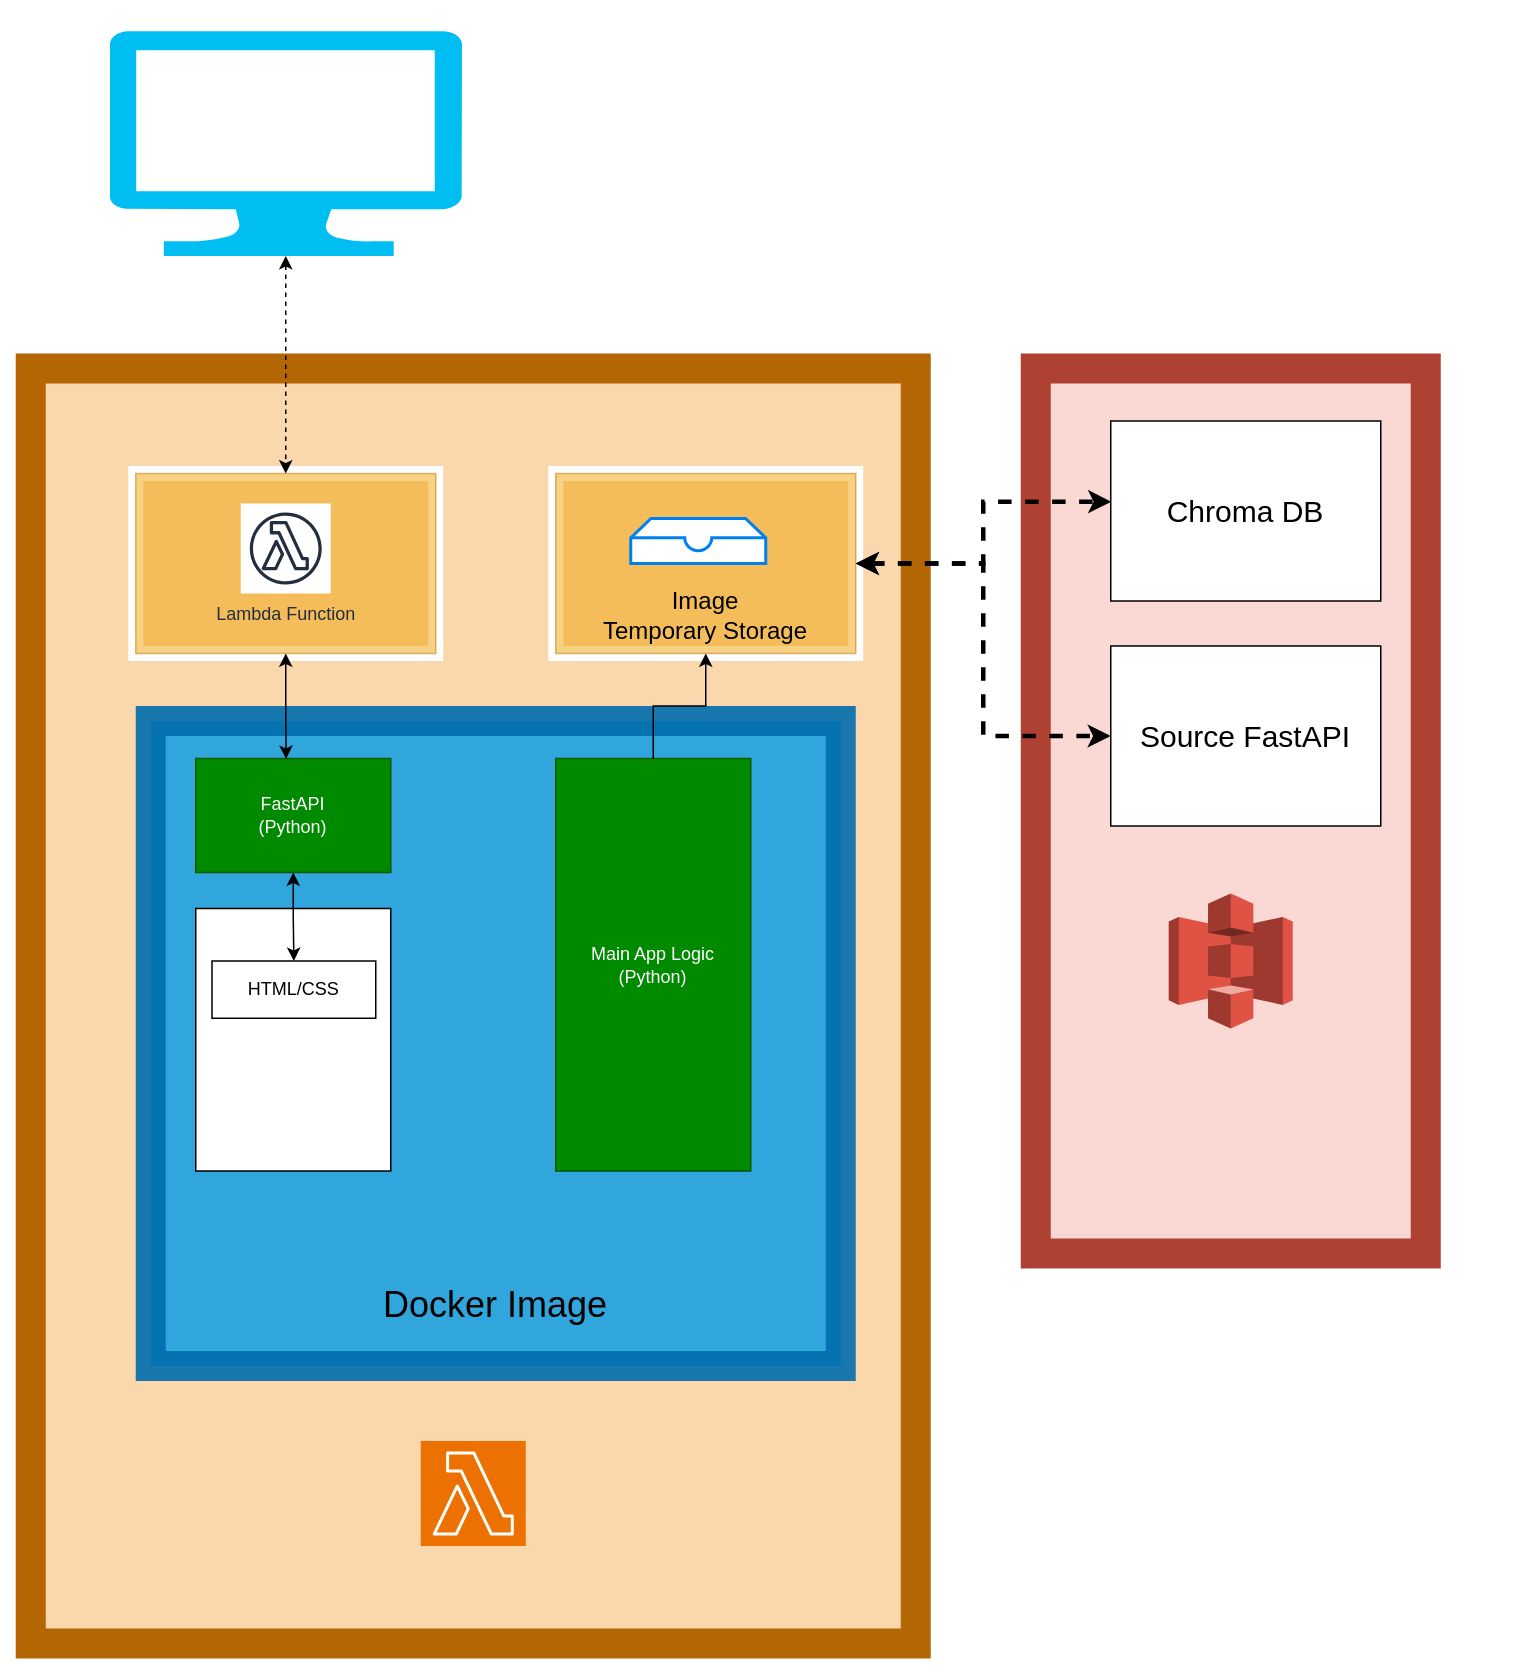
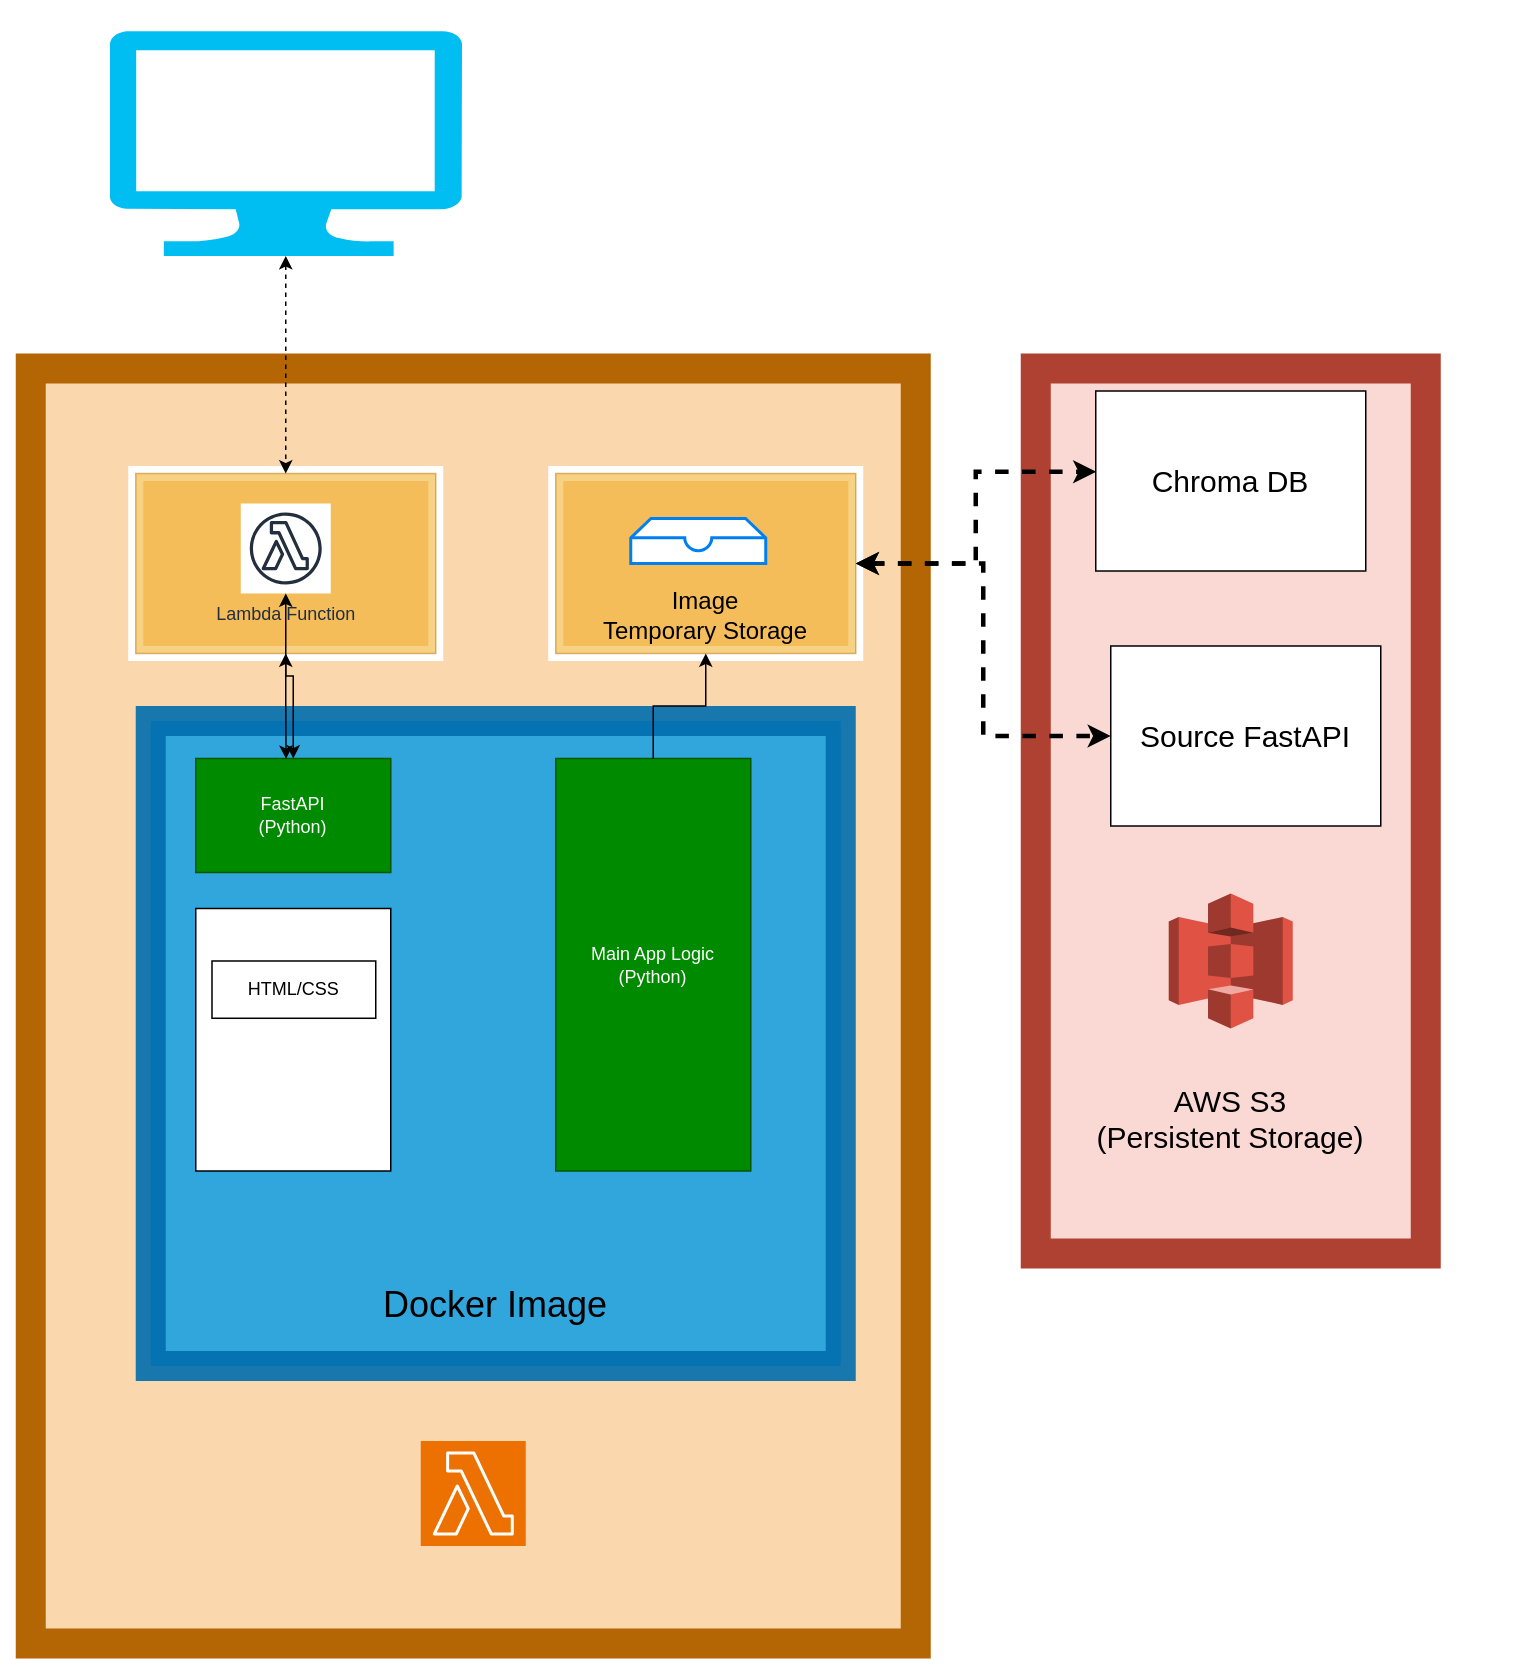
(1246, 511) -> (1231, 481)
(293, 917) -> (293, 710)
none -> (1231, 1118)
